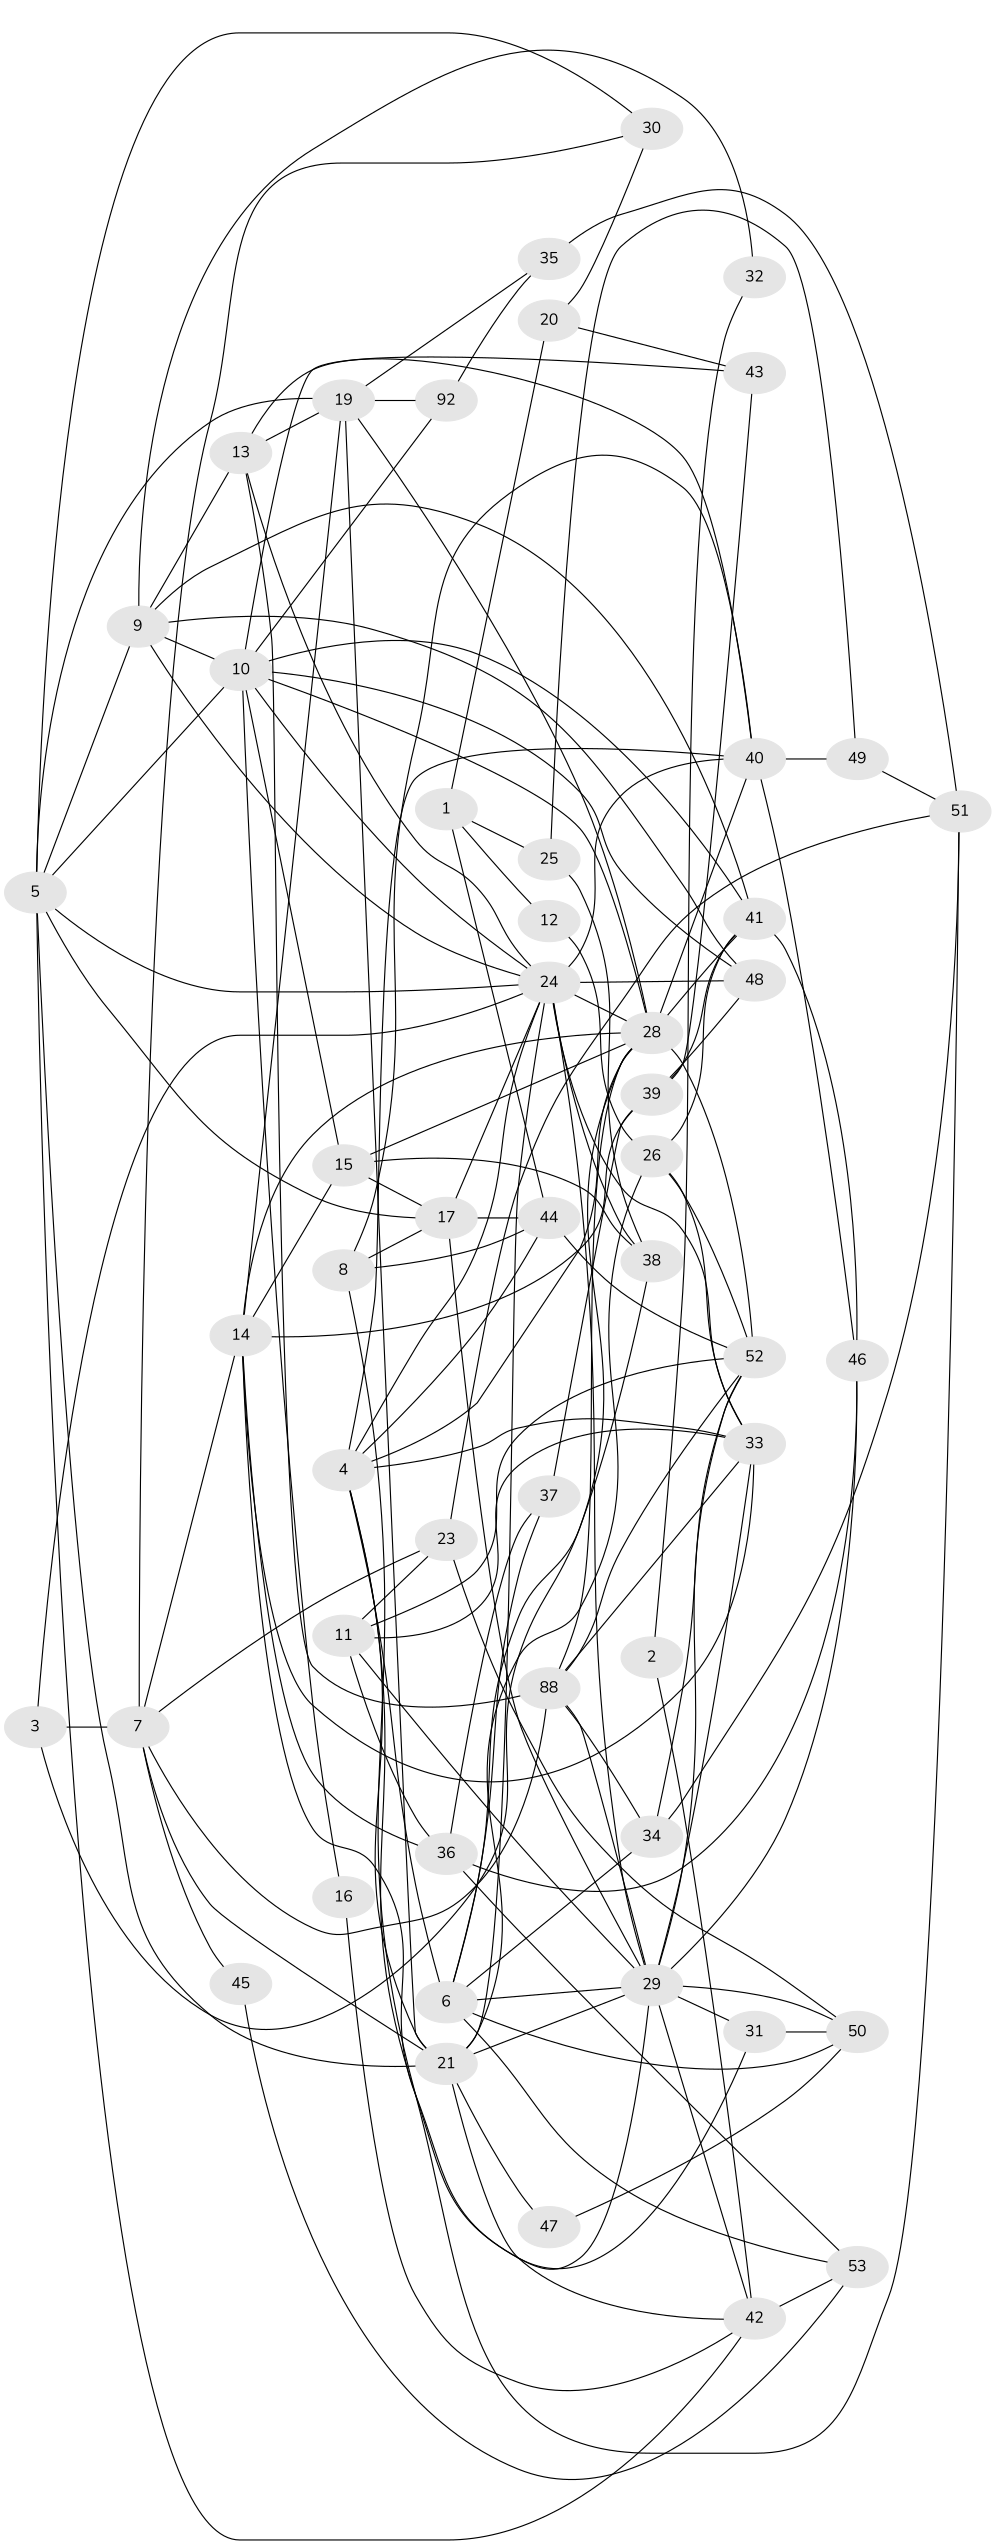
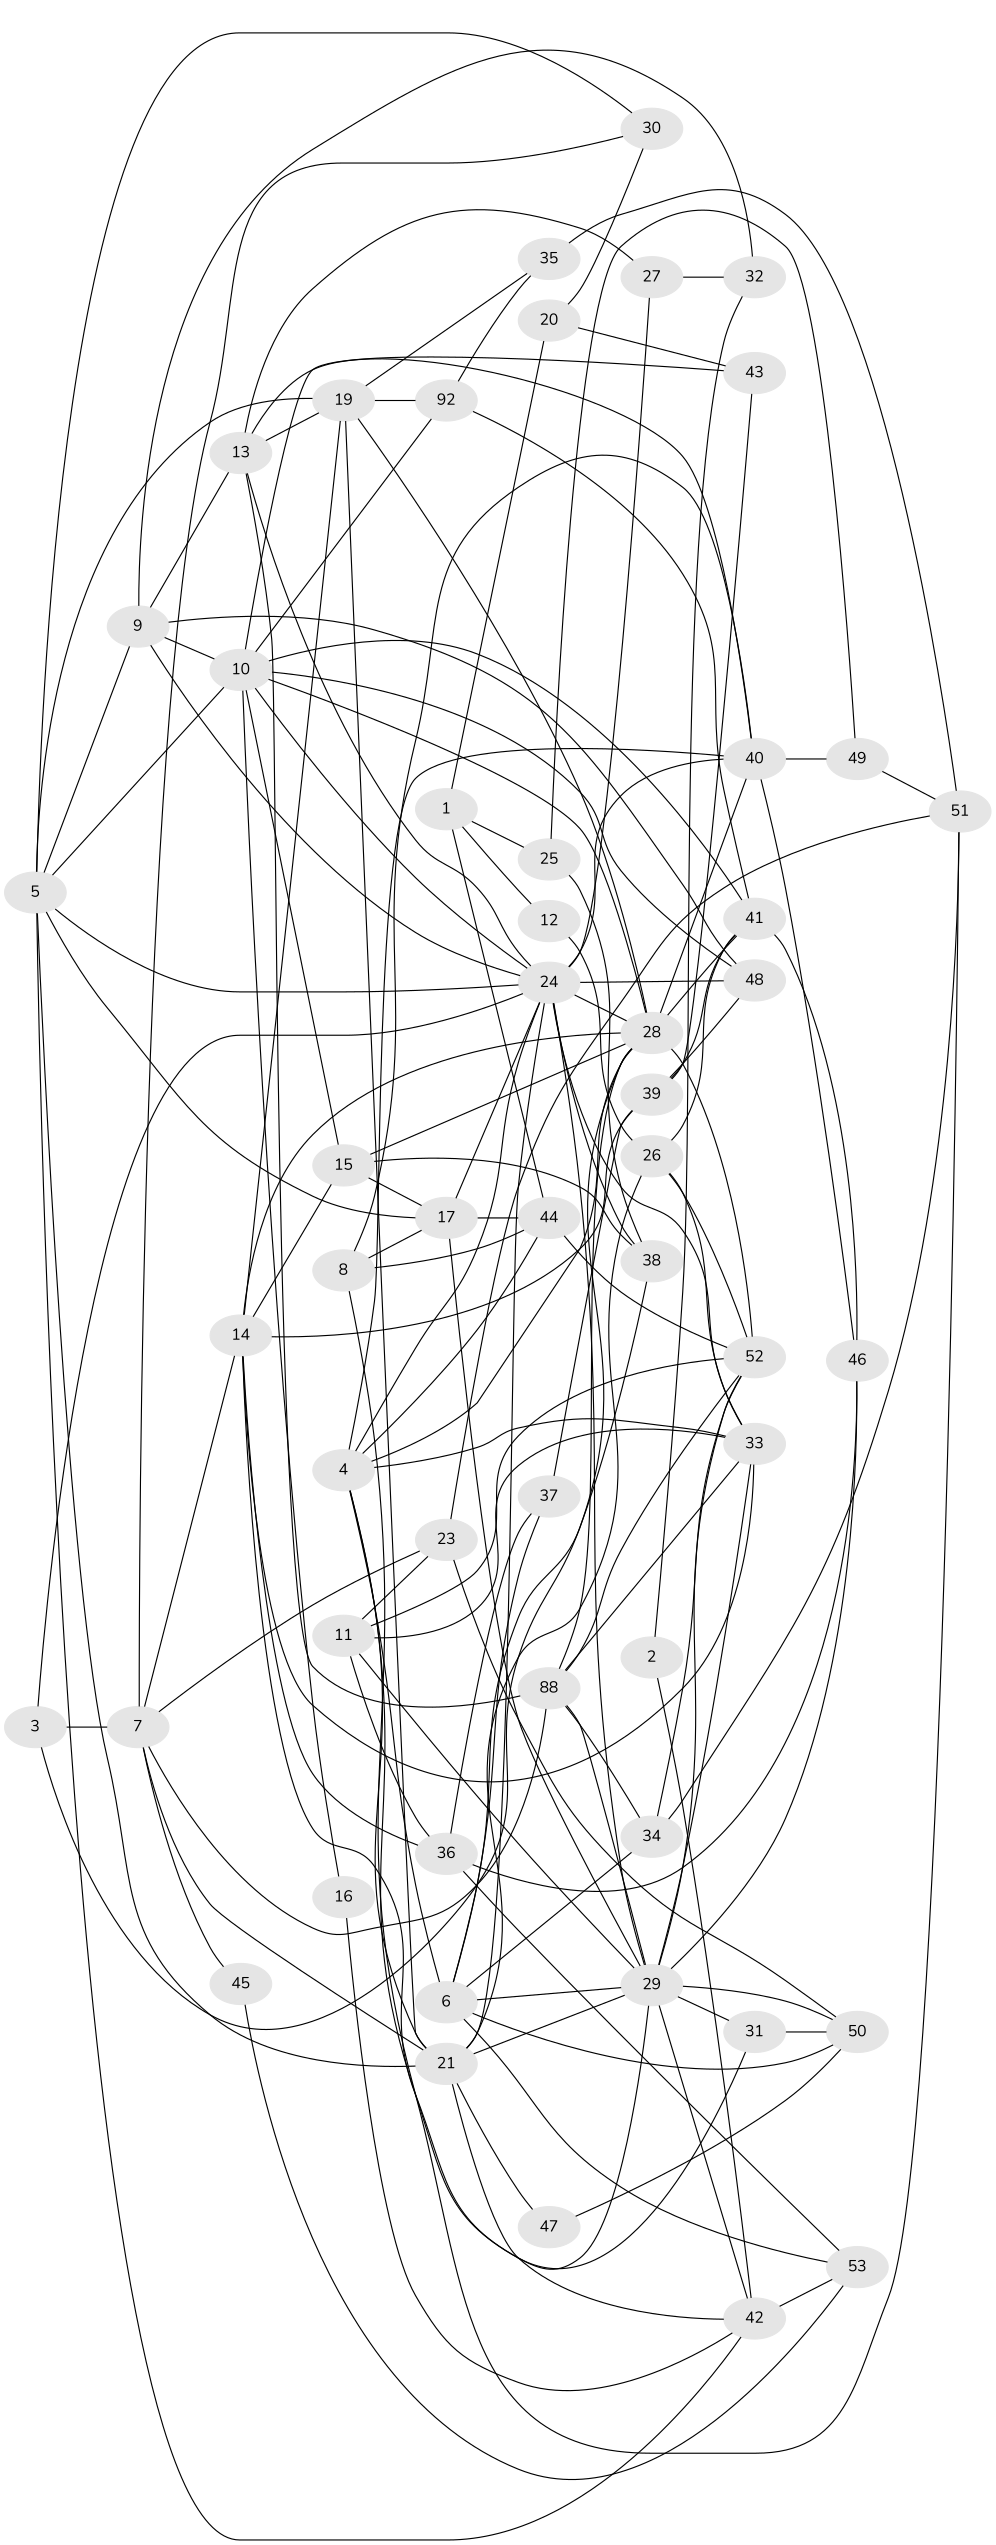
none -> (652, 277)
(532, 553) -> (704, 617)
